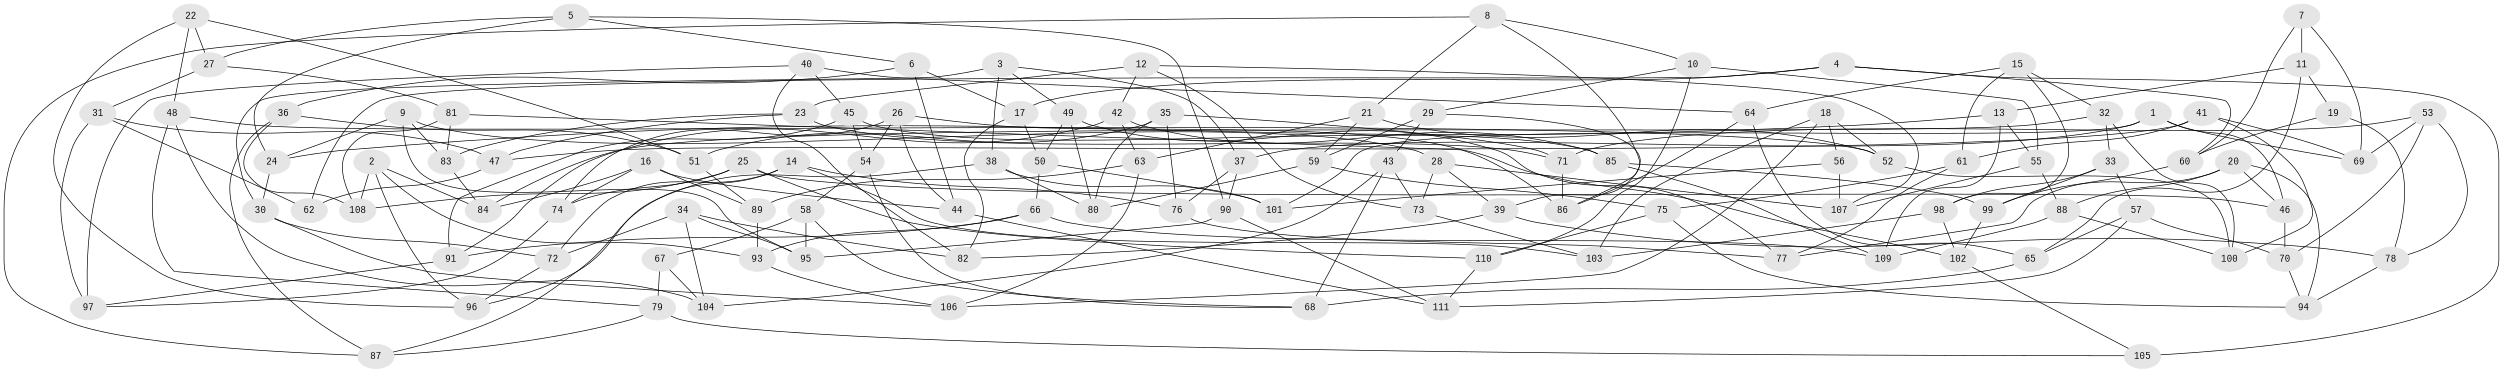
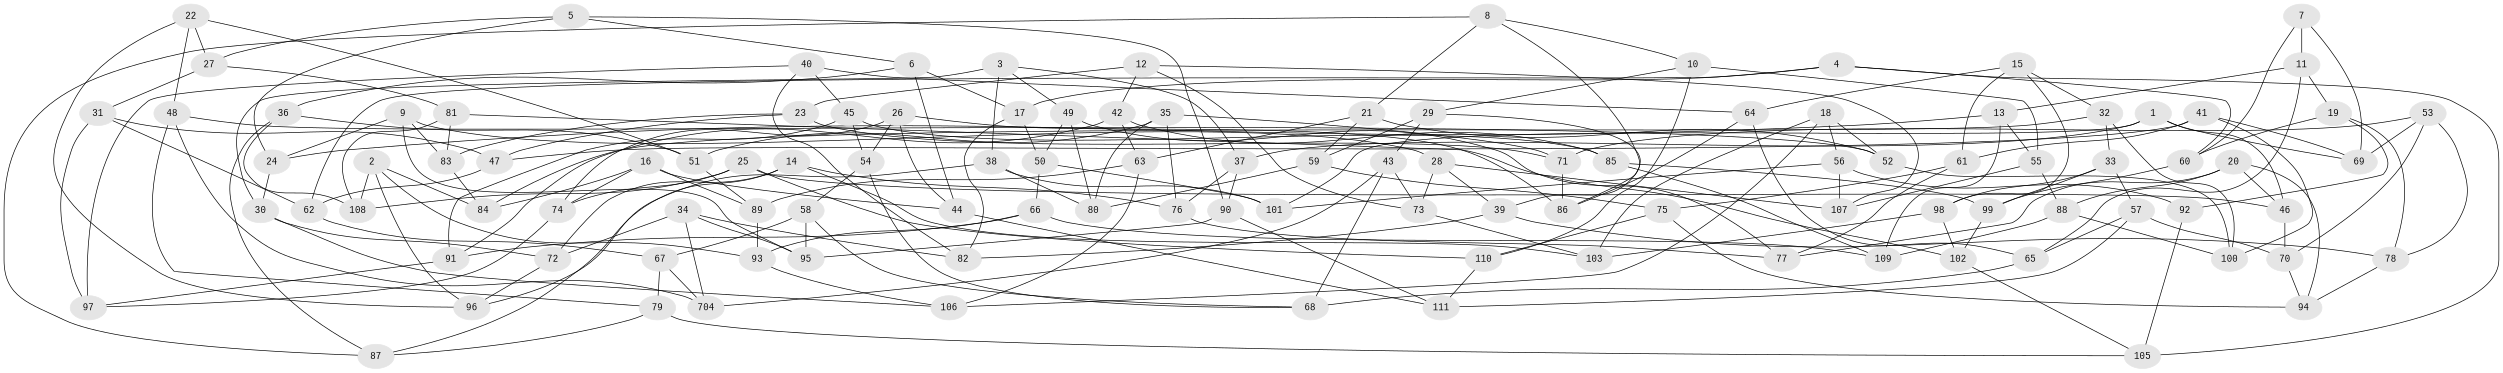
none -> (2185, 211)
none -> (490, 242)
(706, 308) -> (706, 308)
